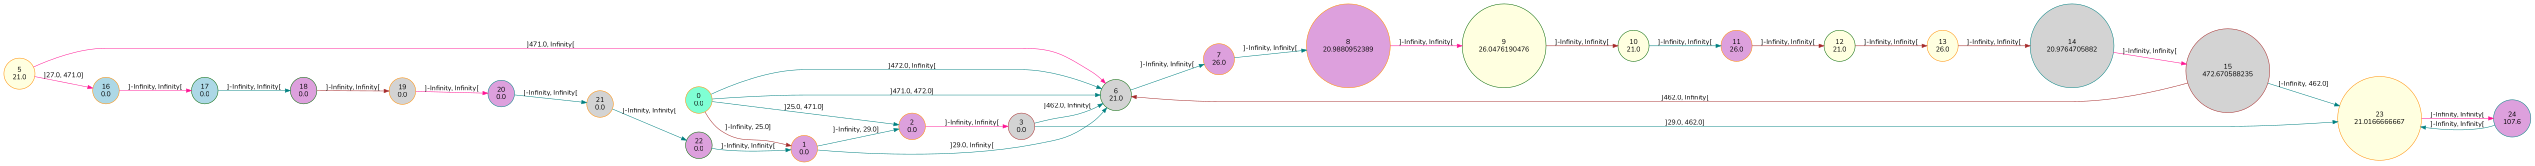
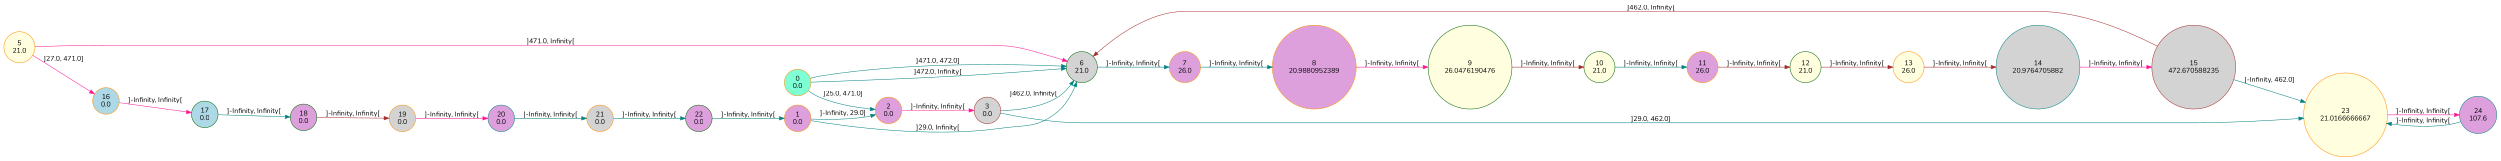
(740, 139) -> none
